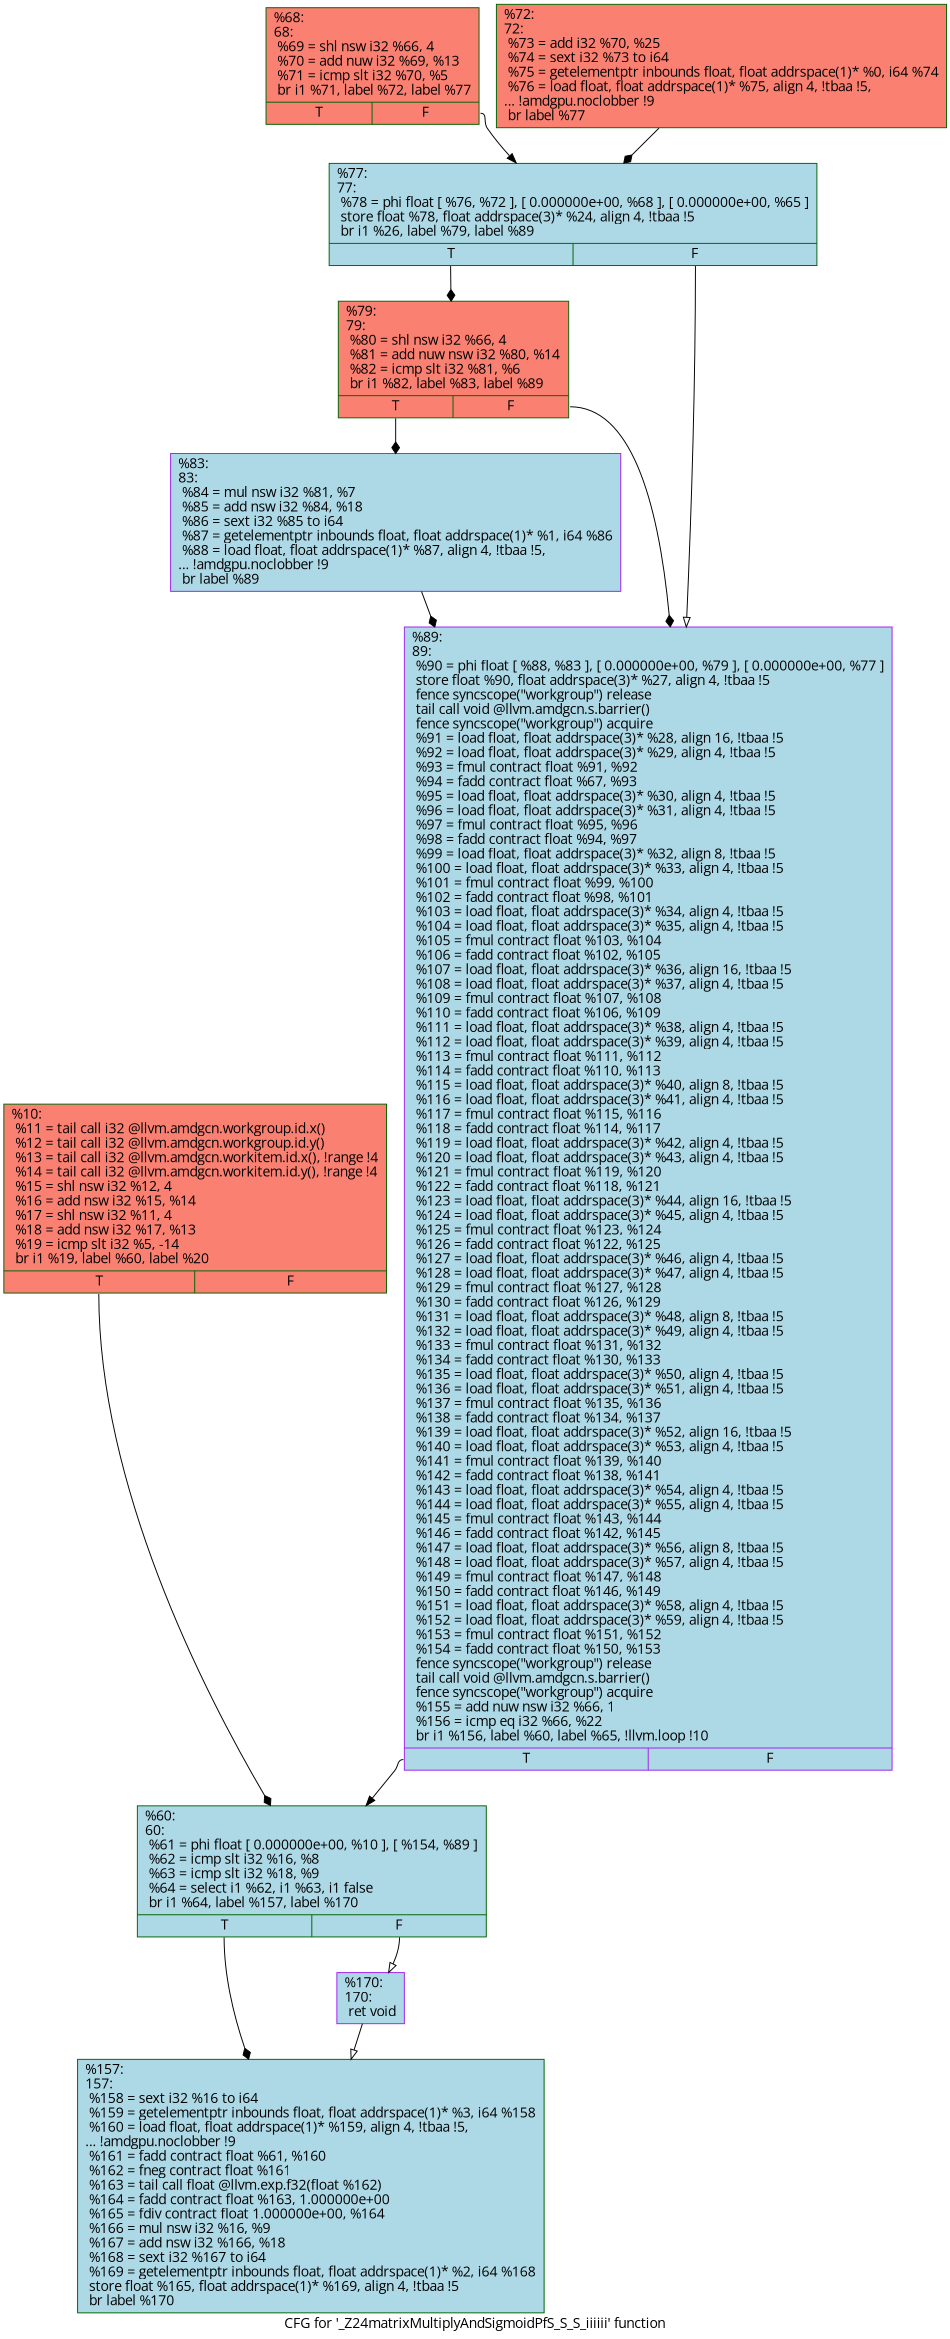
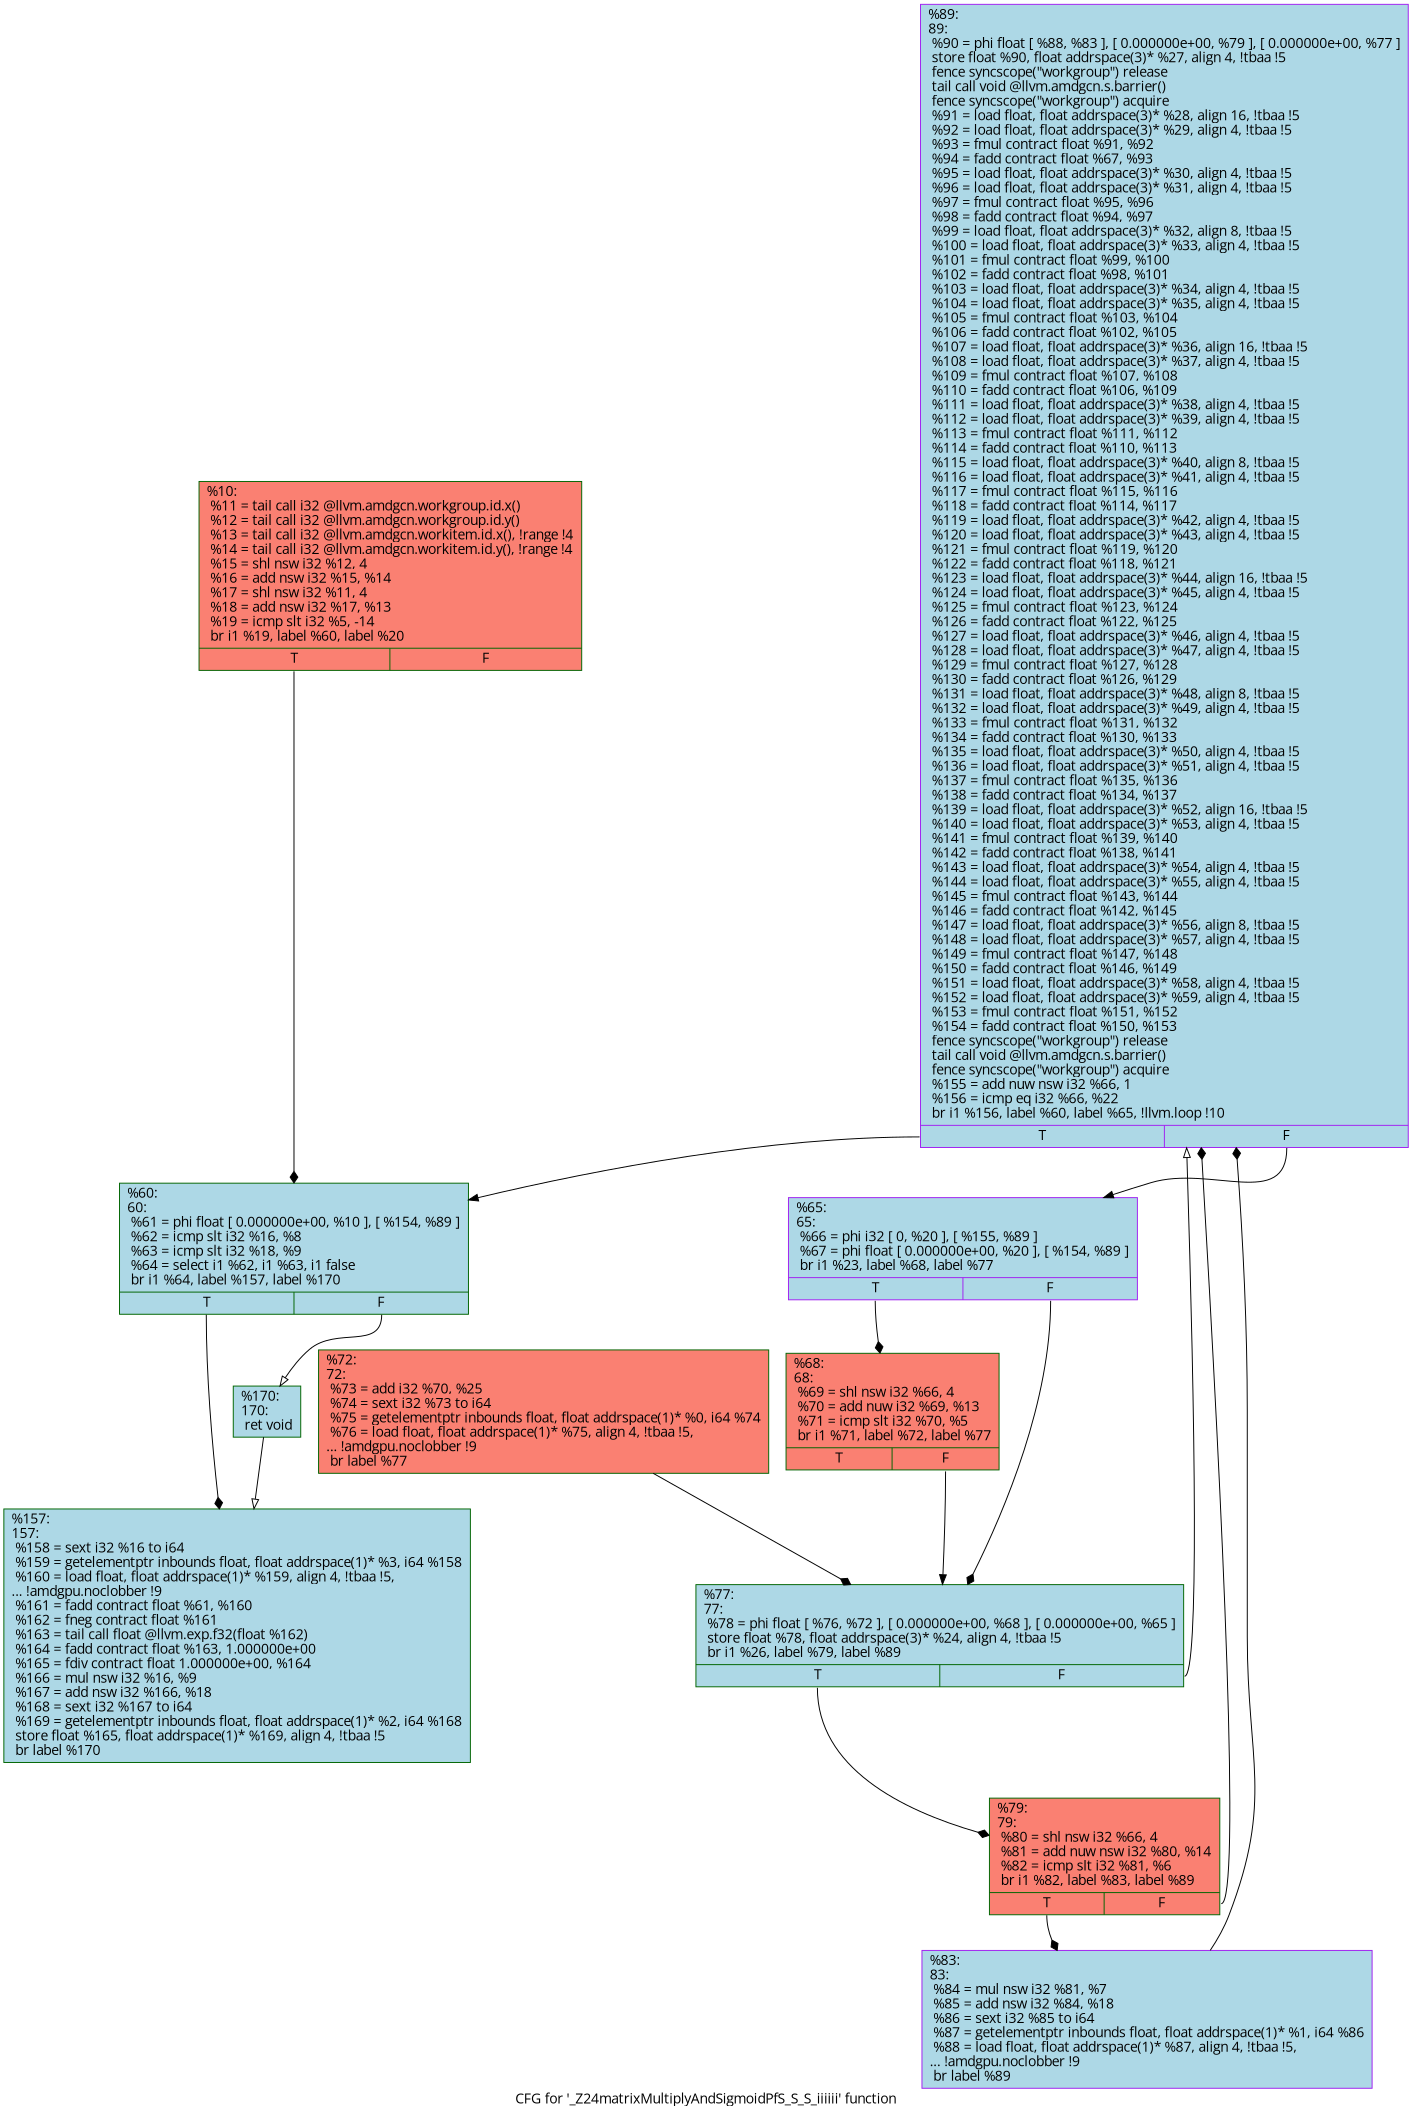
none -> (963, 1249)
(371, 1998) -> (267, 1412)
